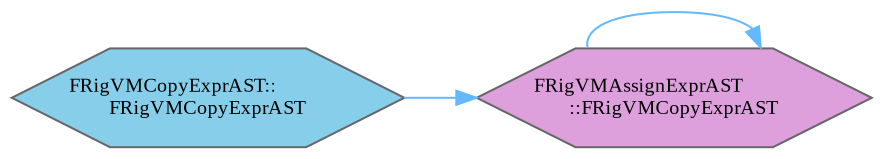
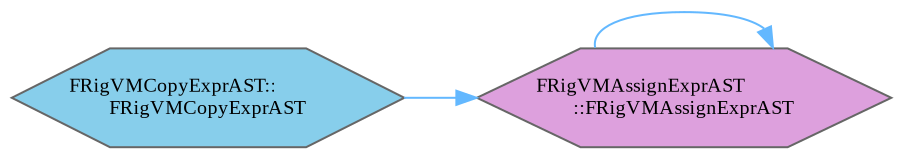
(674, 98) -> (684, 98)
